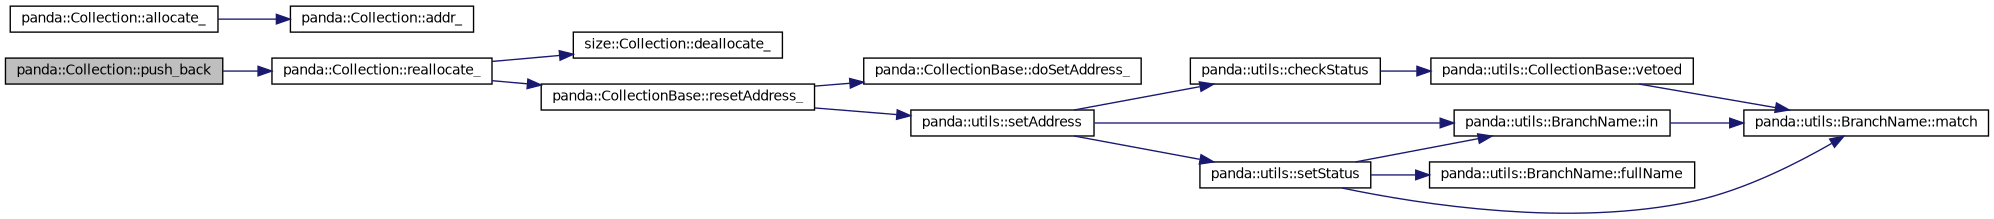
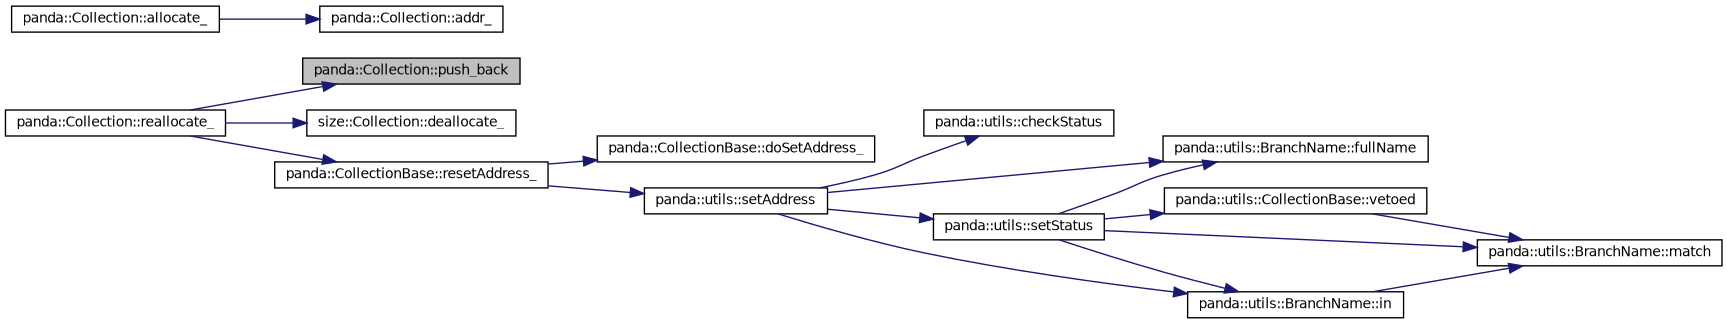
(240, 71) -> (256, 98)
(1399, 71) -> (1127, 217)
none -> (988, 177)
